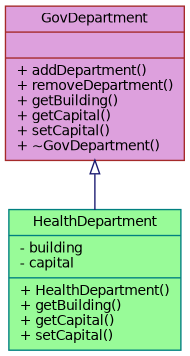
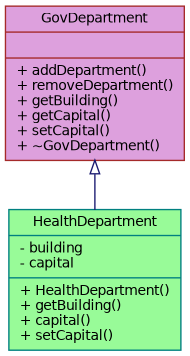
(68, 321) -> (55, 321)
